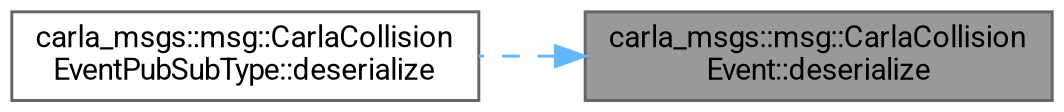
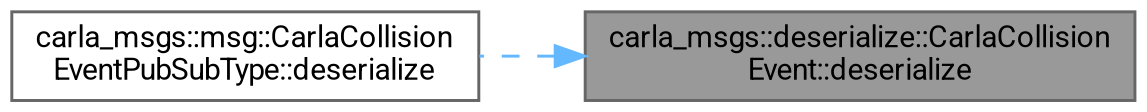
(819, 56) -> (860, 56)
